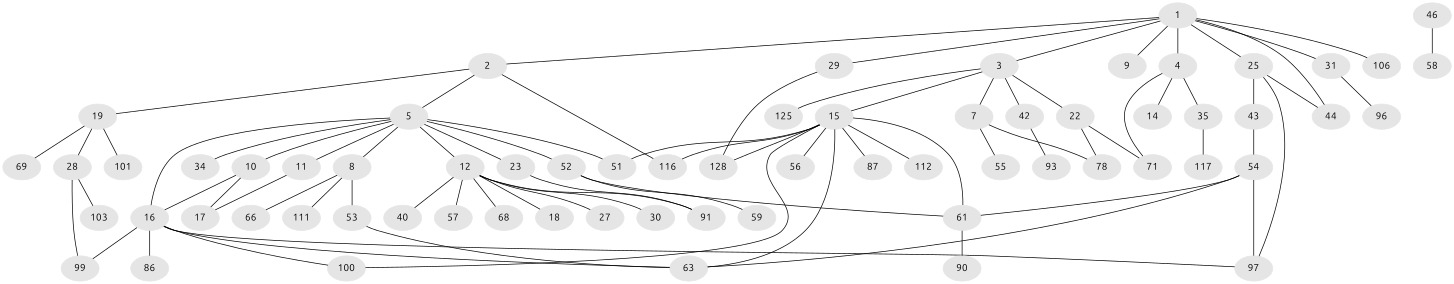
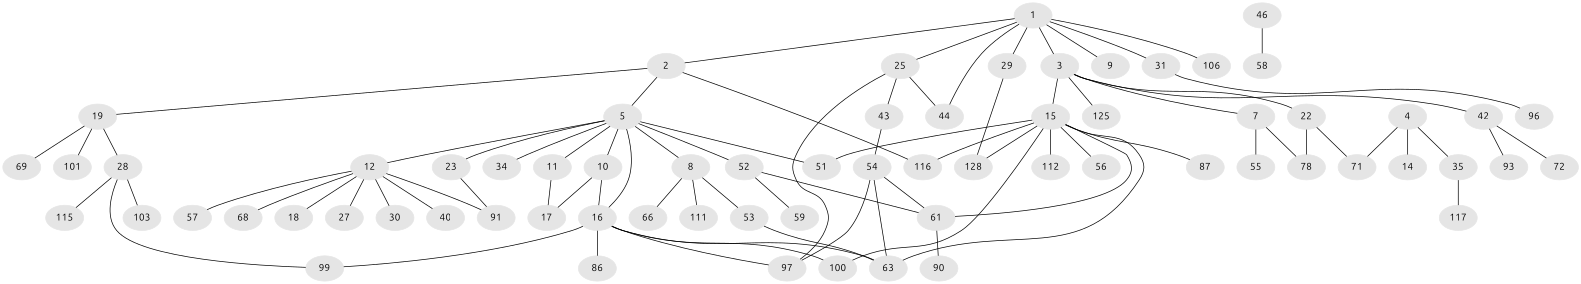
(1178, 41) -> none
none -> (1559, 167)
none -> (65, 218)
